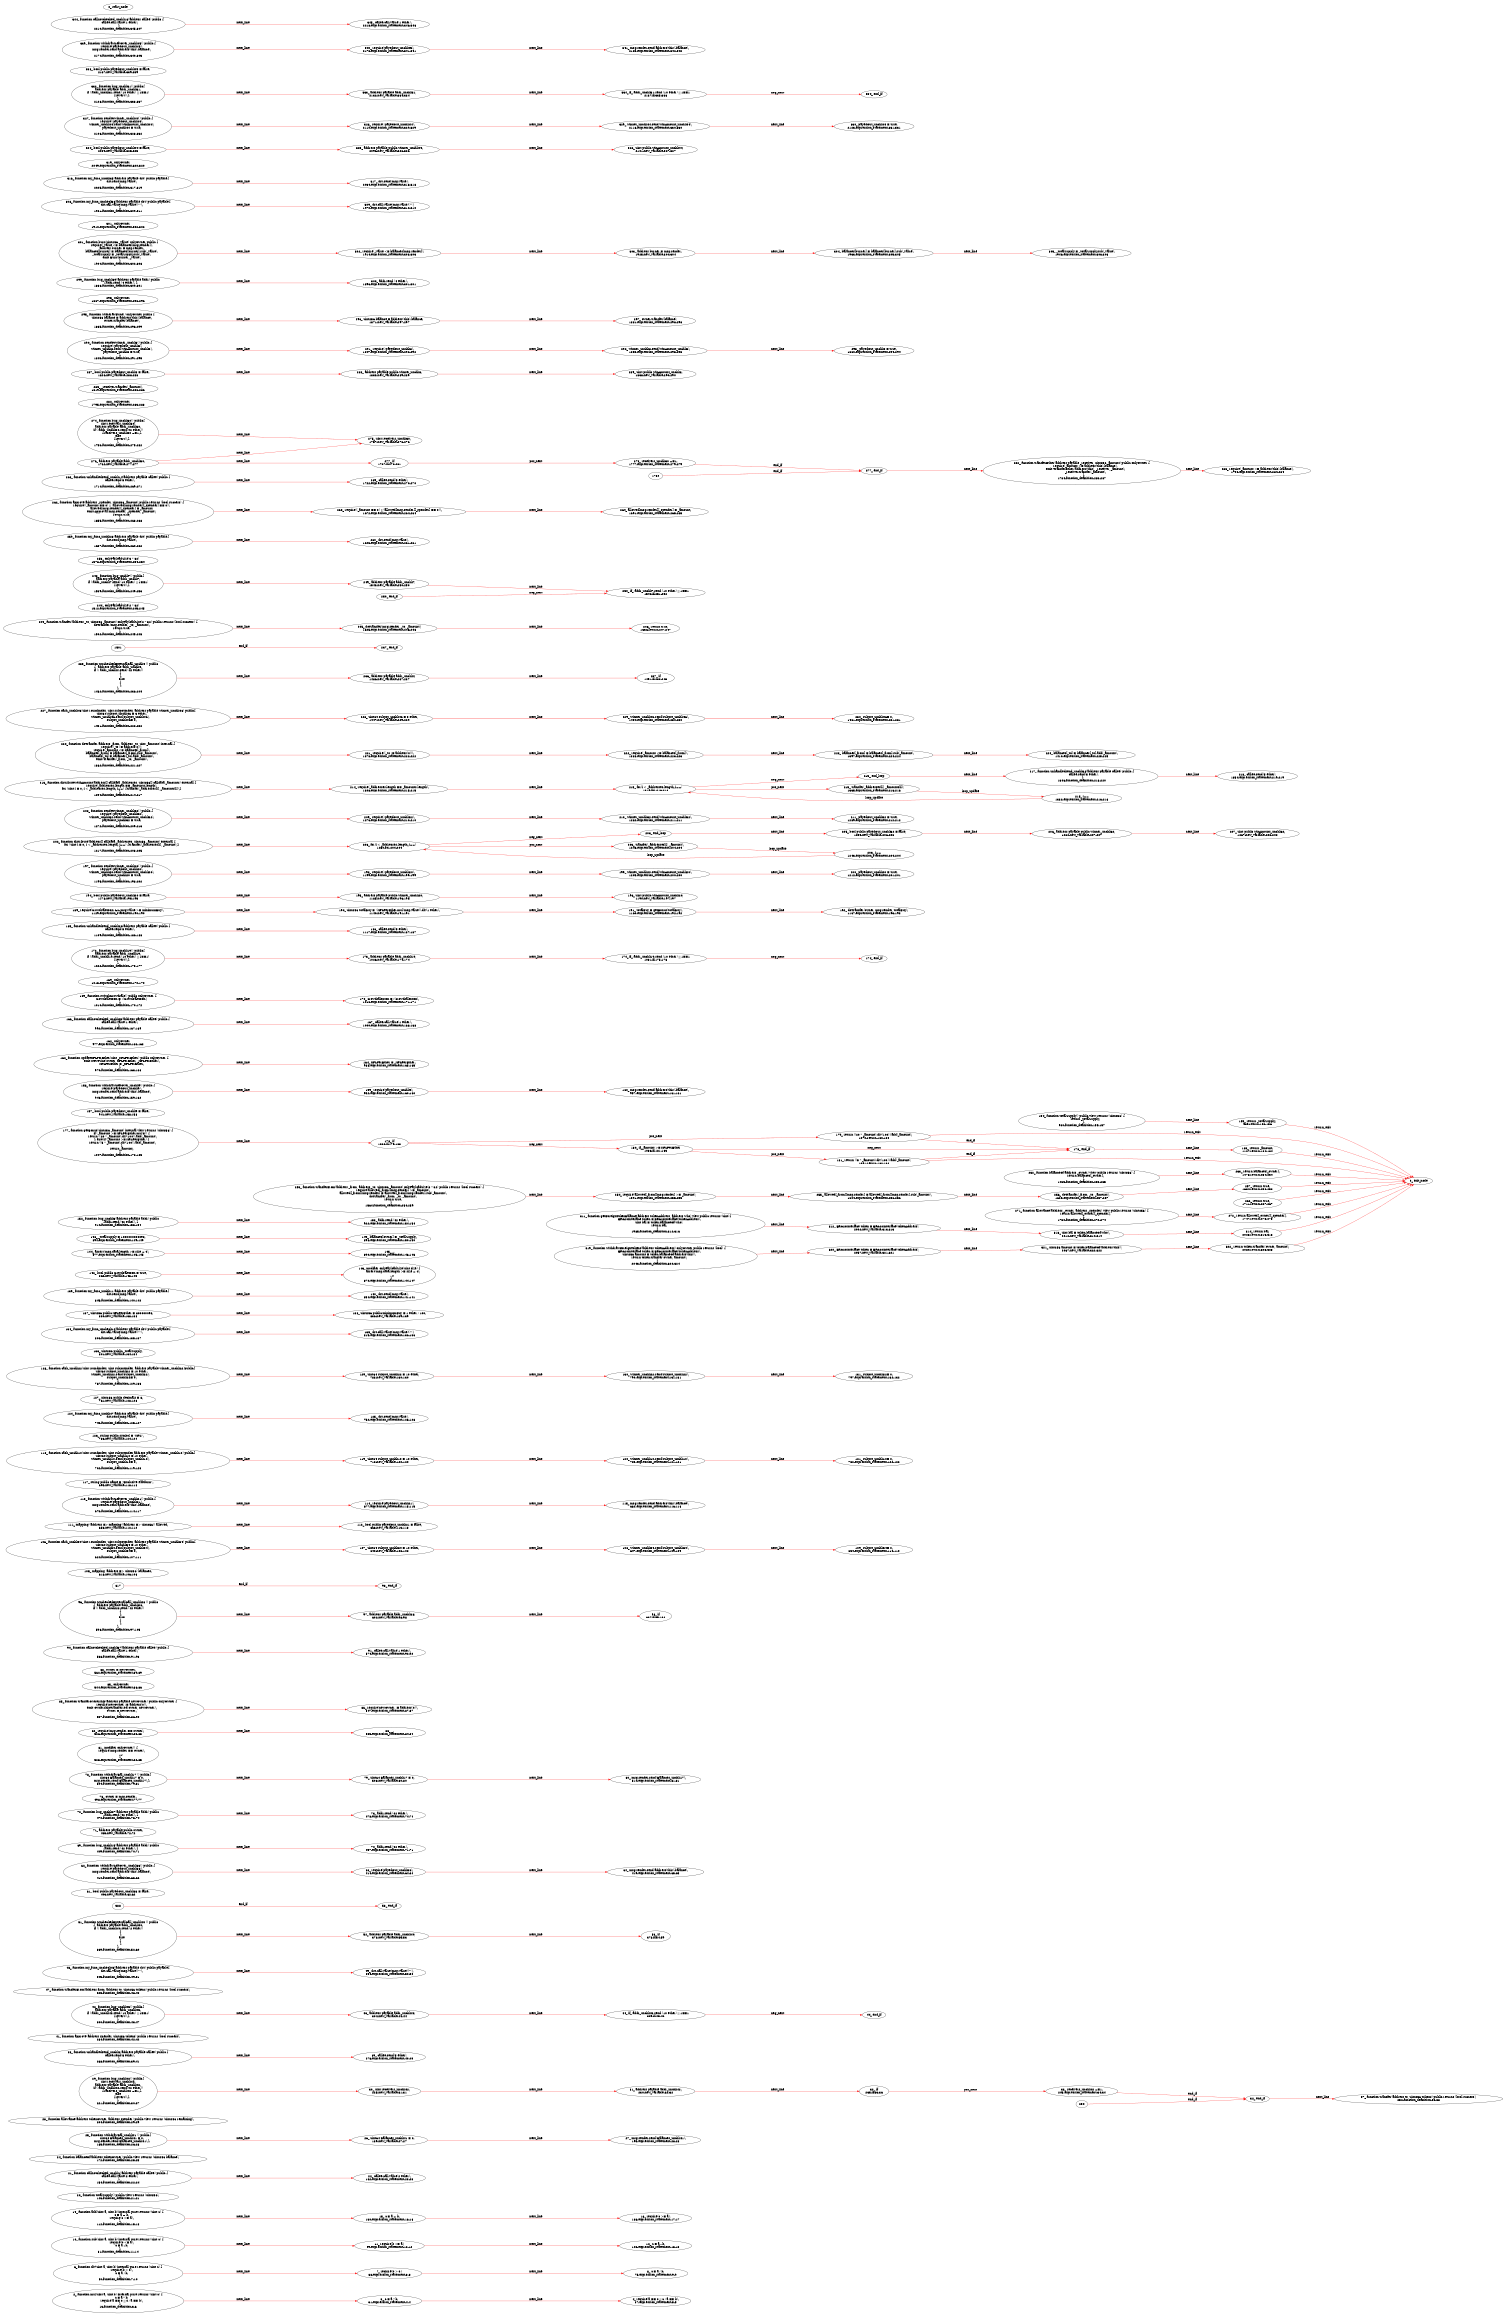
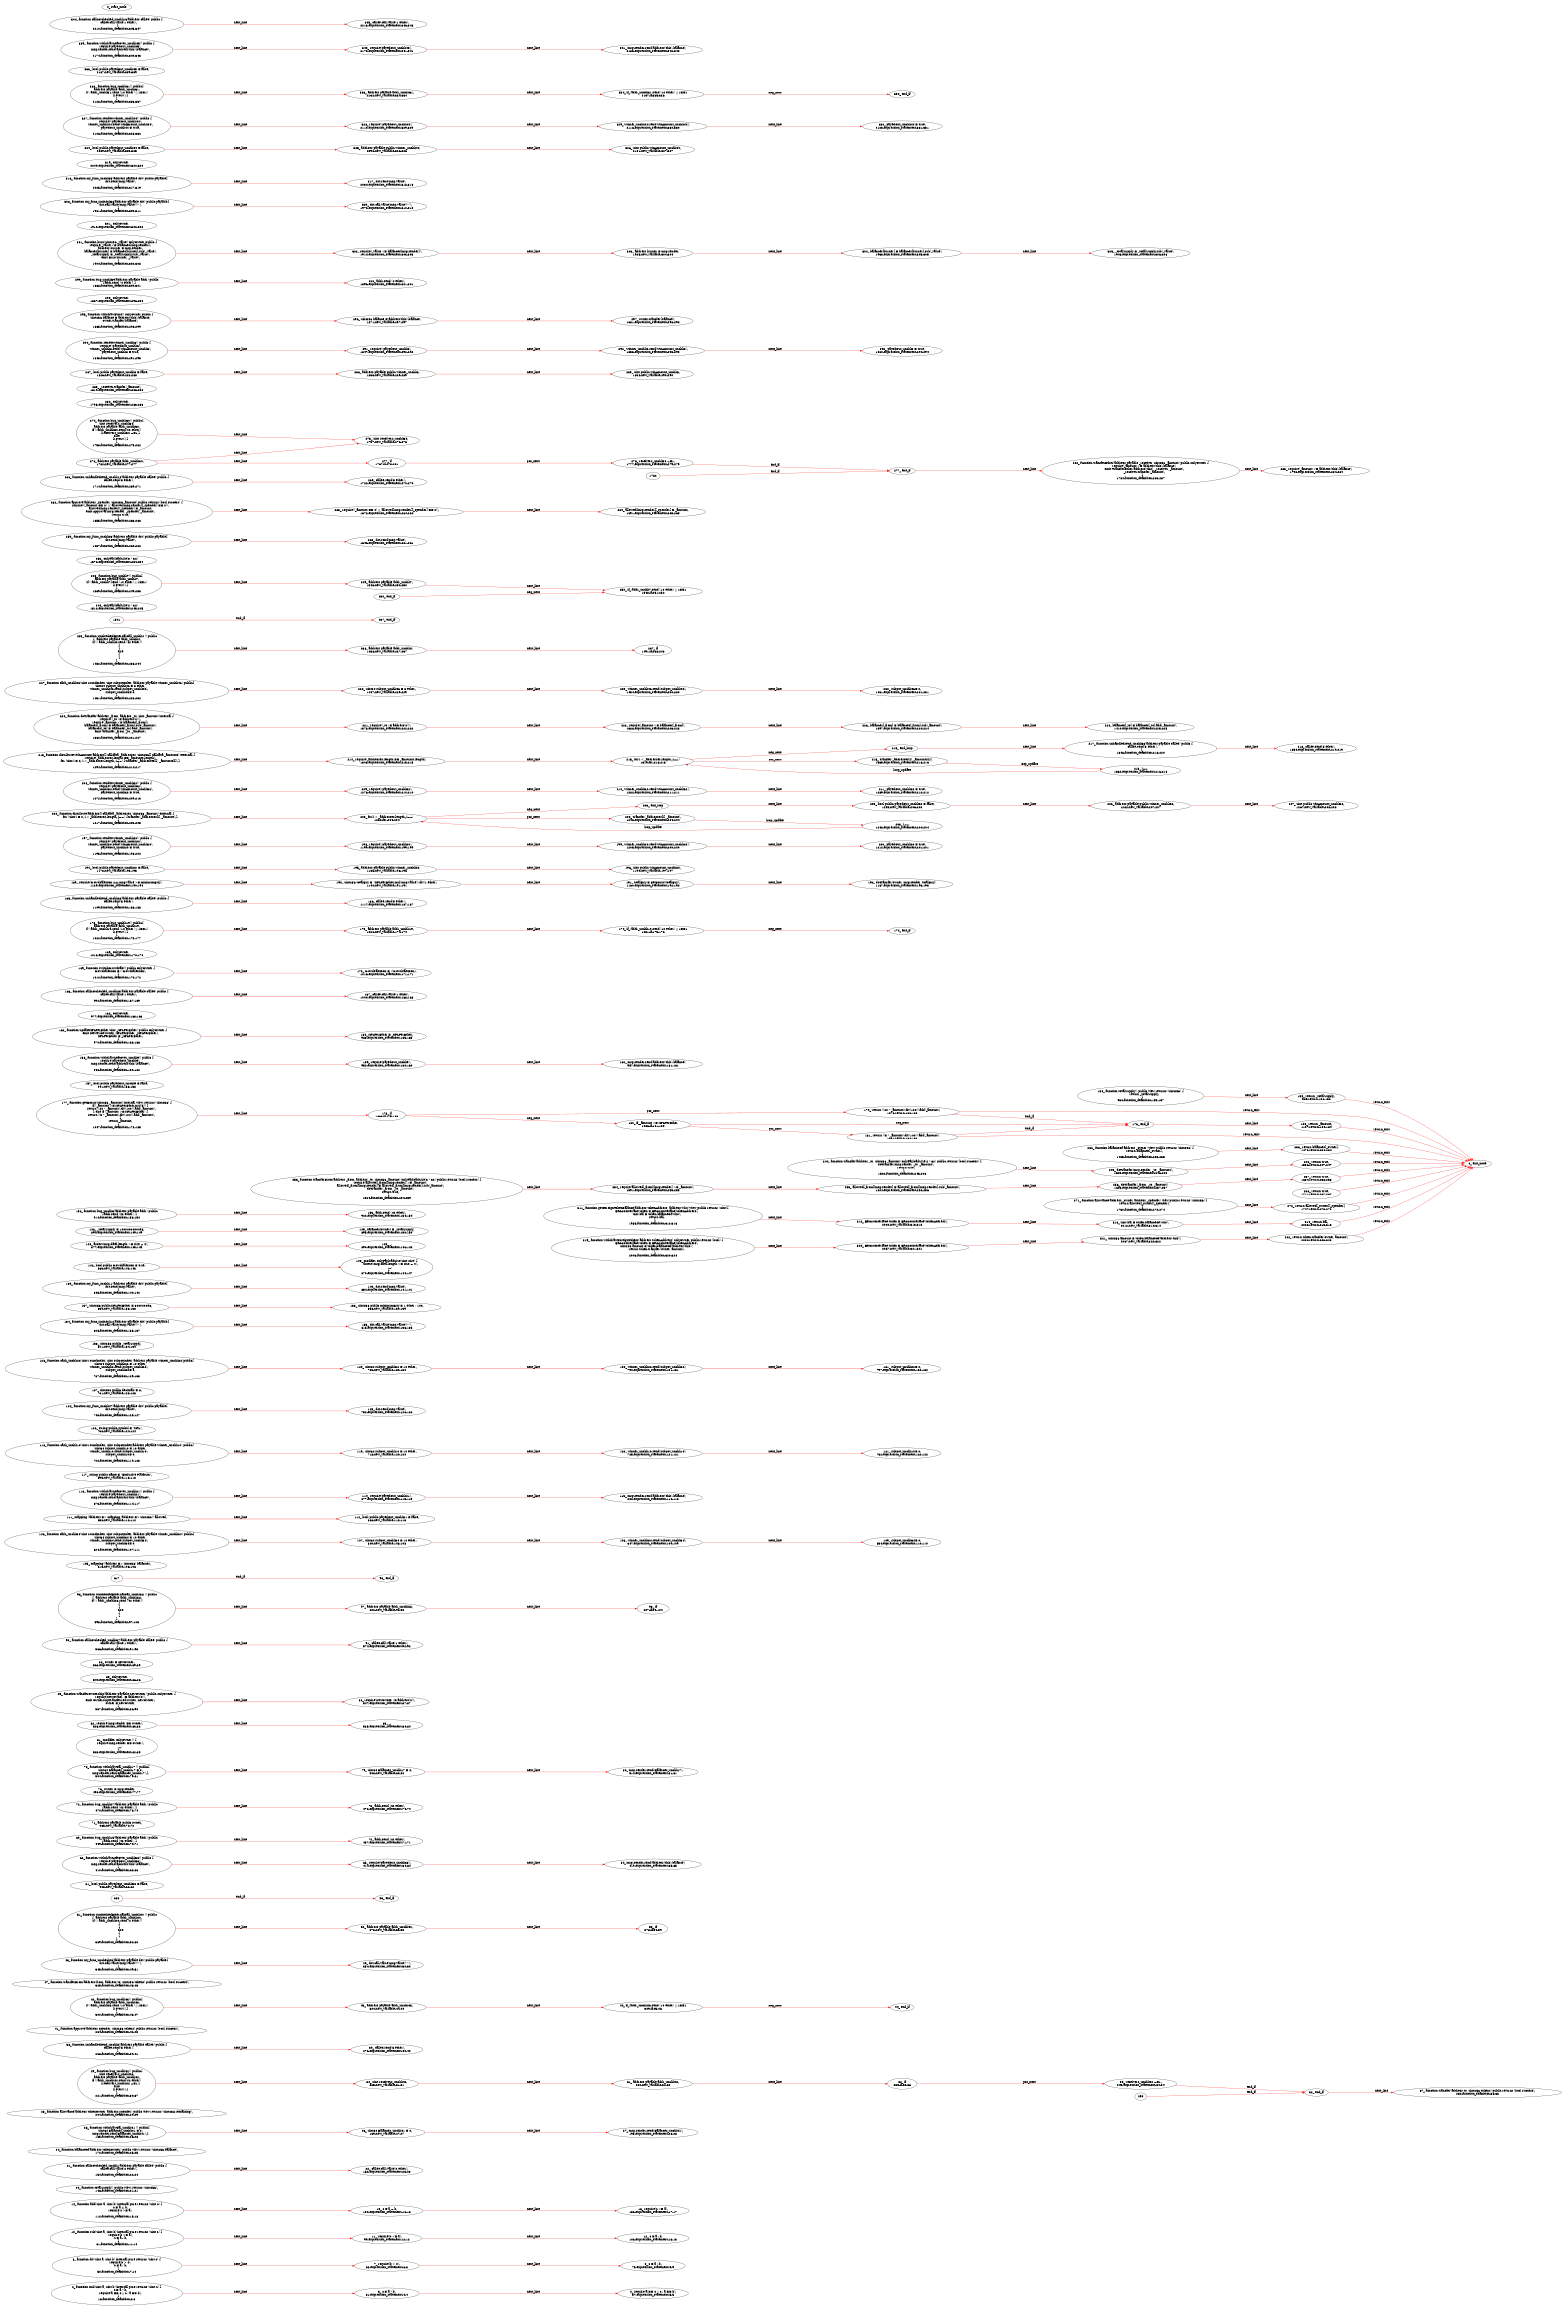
none -> (1401, 1164)
